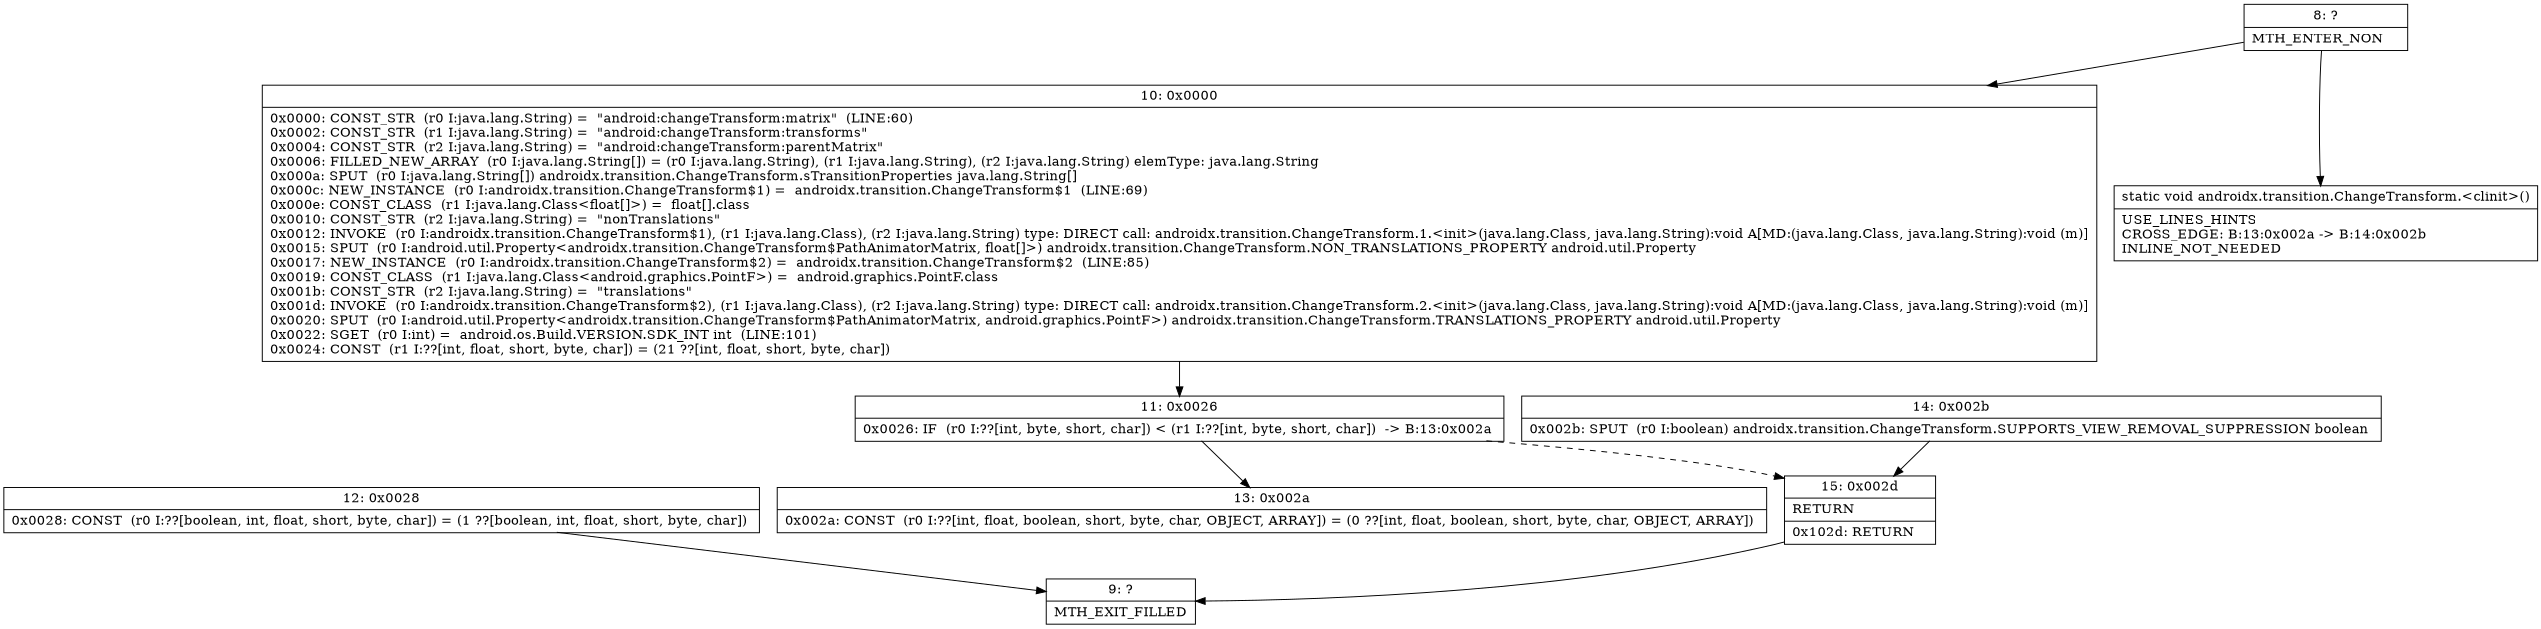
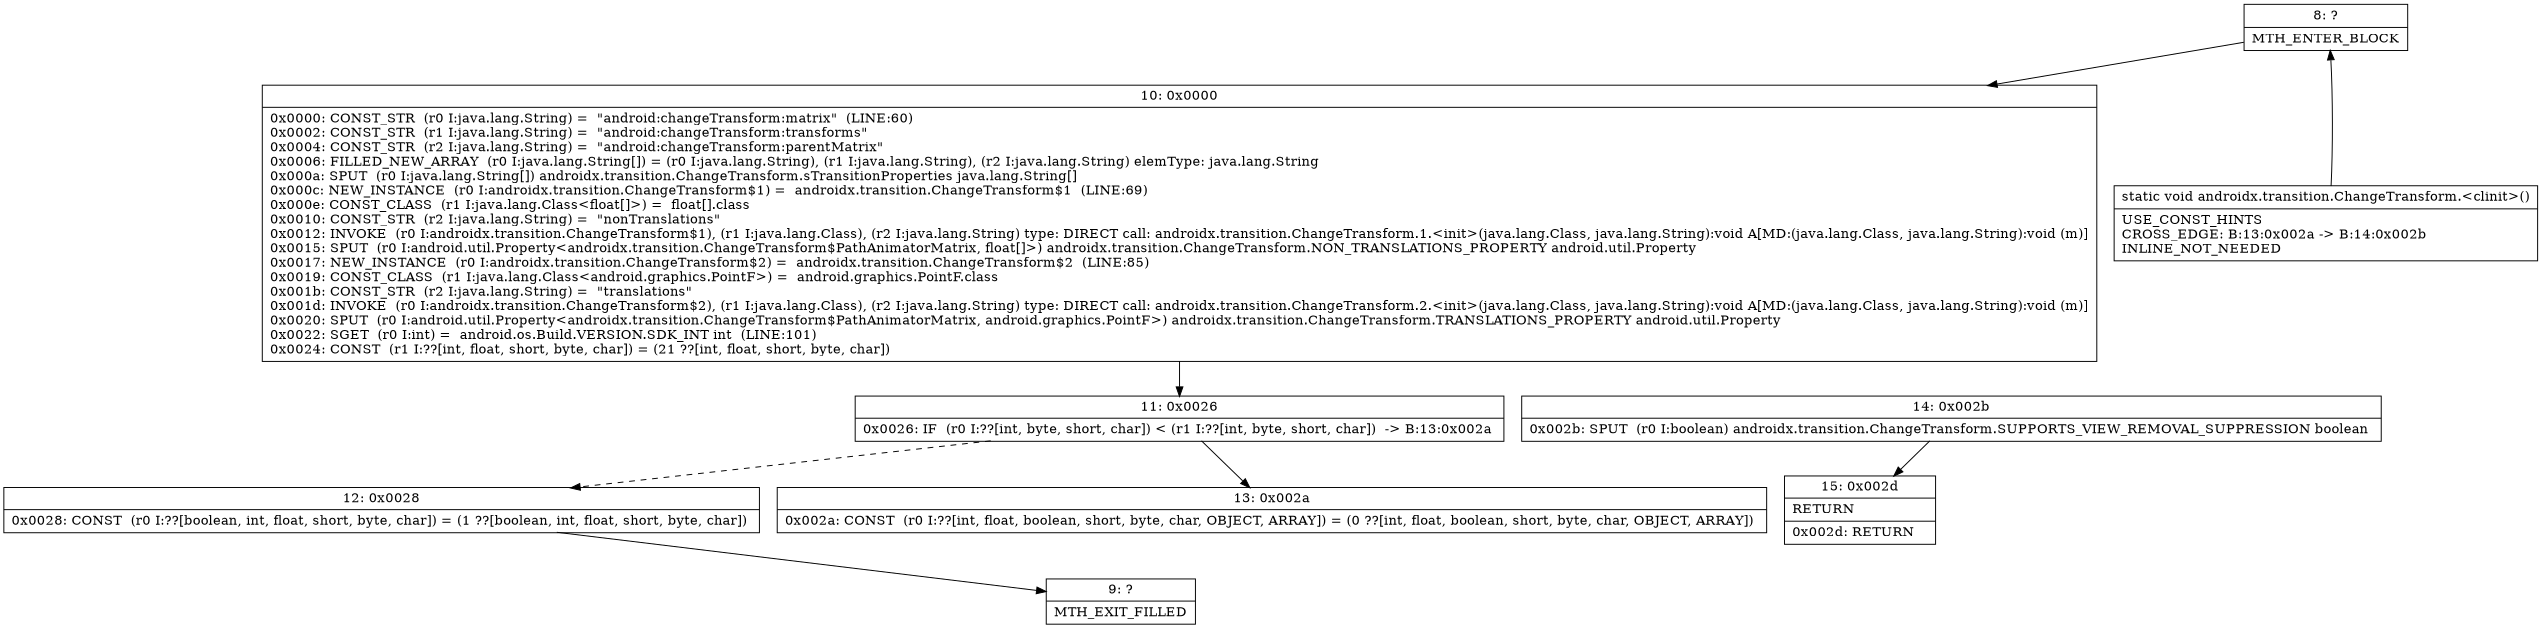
(2318, 38) -> (2326, 38)
(2319, 113) -> (2332, 123)
(2190, 220) -> (2193, 220)
(1631, 455) -> (785, 464)
(1860, 532) -> (1860, 532)
(1496, 587) -> none
